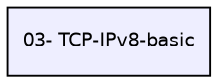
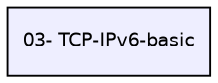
(109, 42) -> (109, 42)
